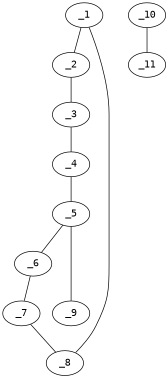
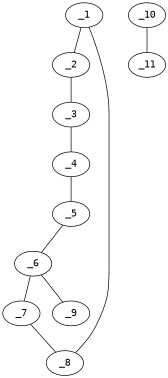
(71, 264) -> (52, 289)
